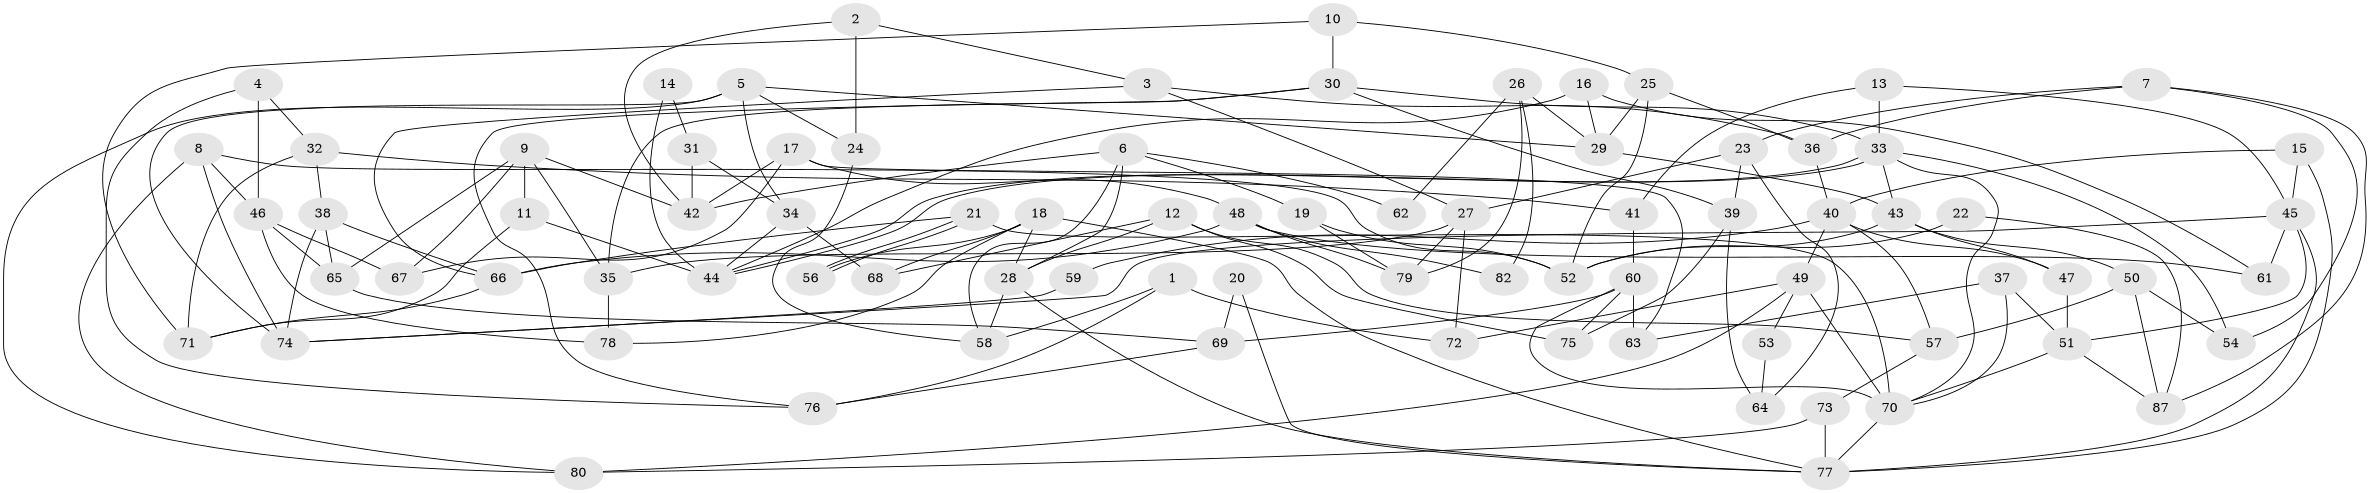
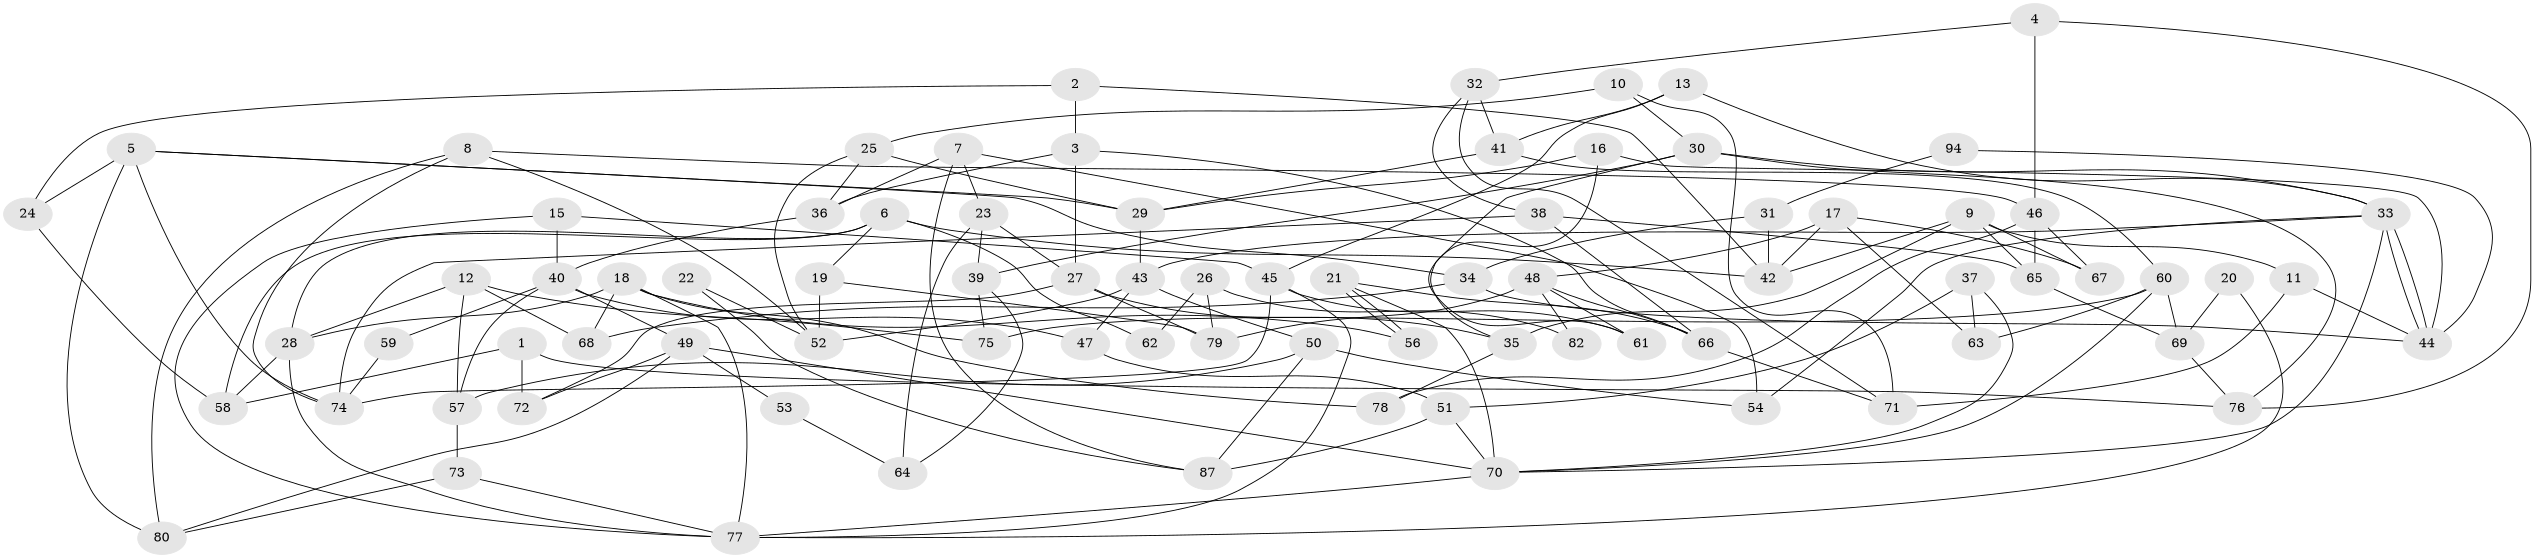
(668, 85) -> (1954, 149)
(1558, 117) -> (1304, 185)
(2230, 317) -> none
